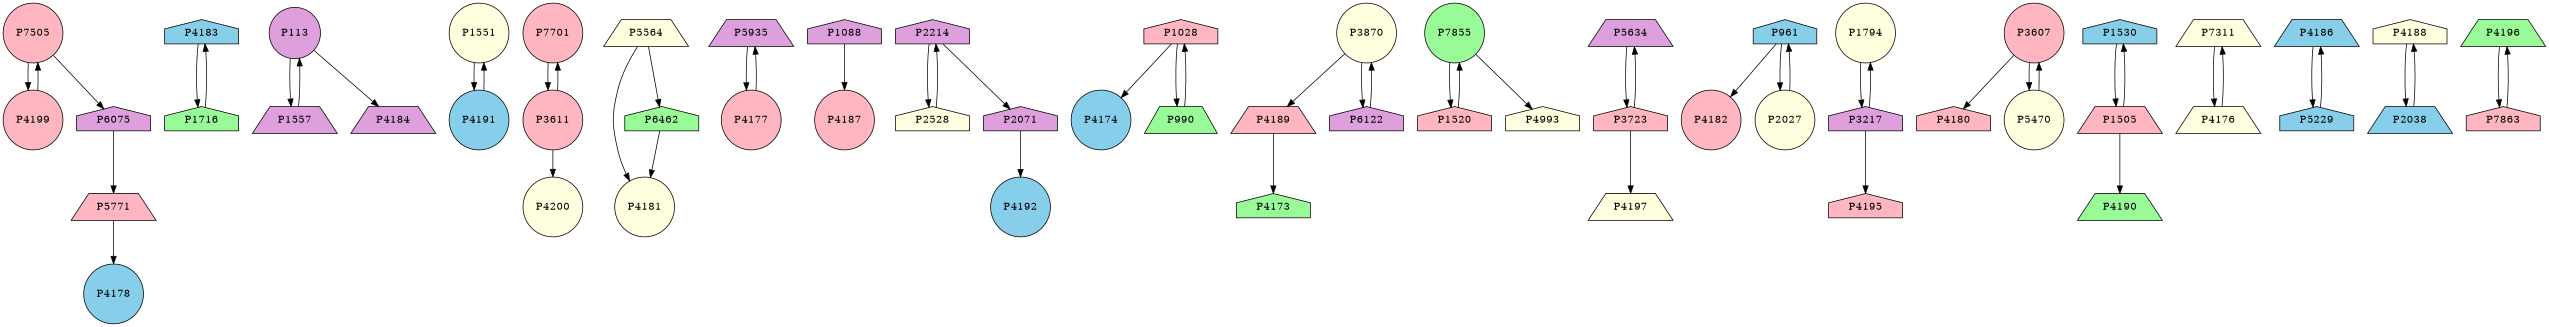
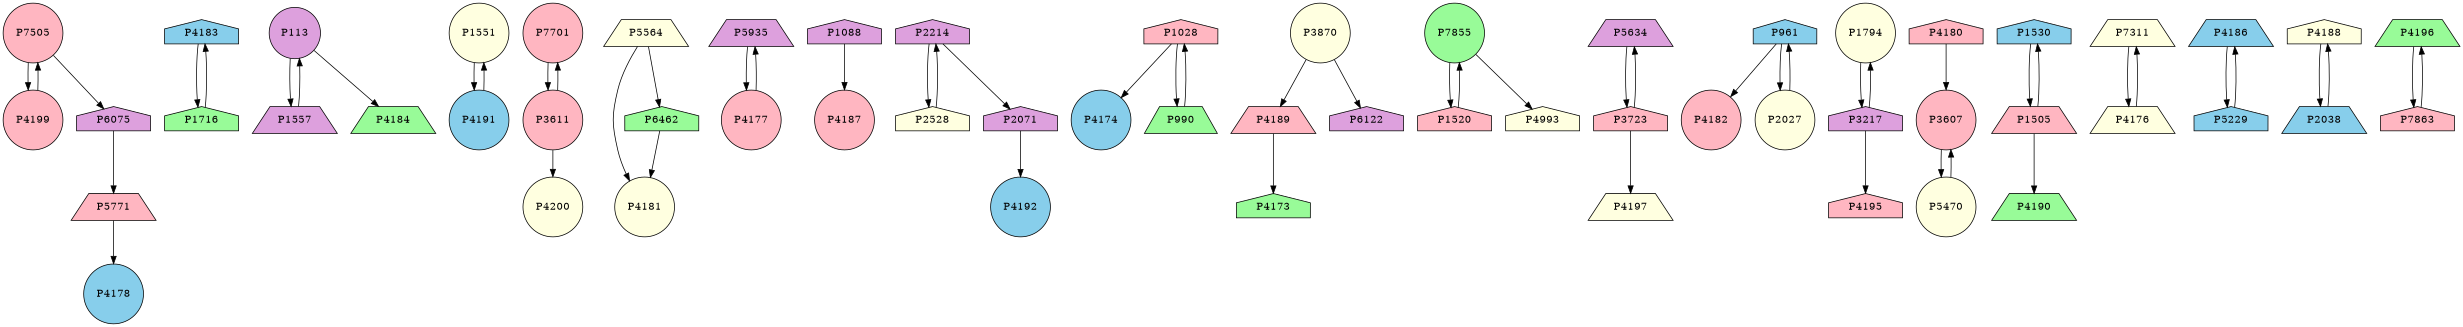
(1991, 79) -> (1946, 63)
(1371, 89) -> none
(393, 120) -> (393, 120)
